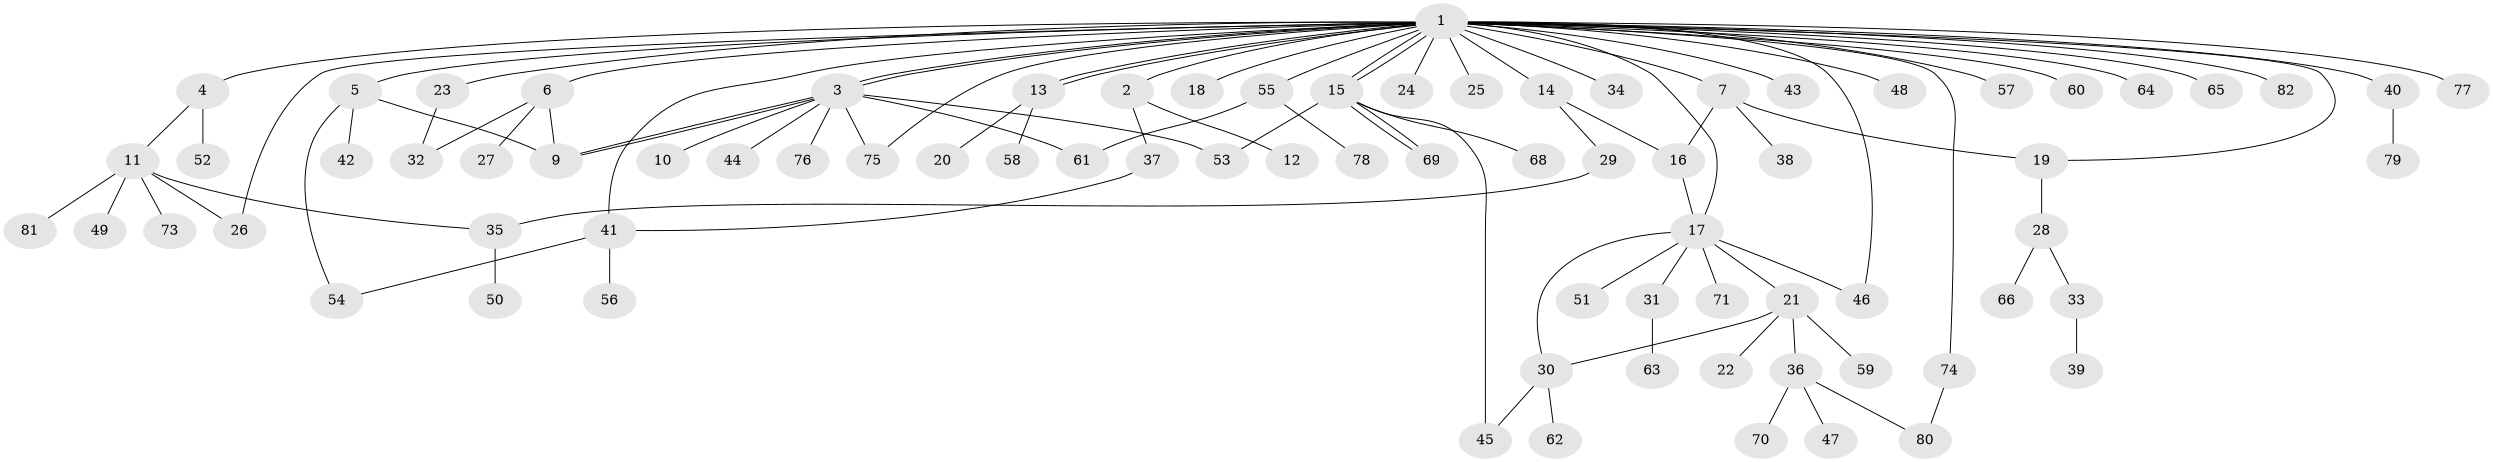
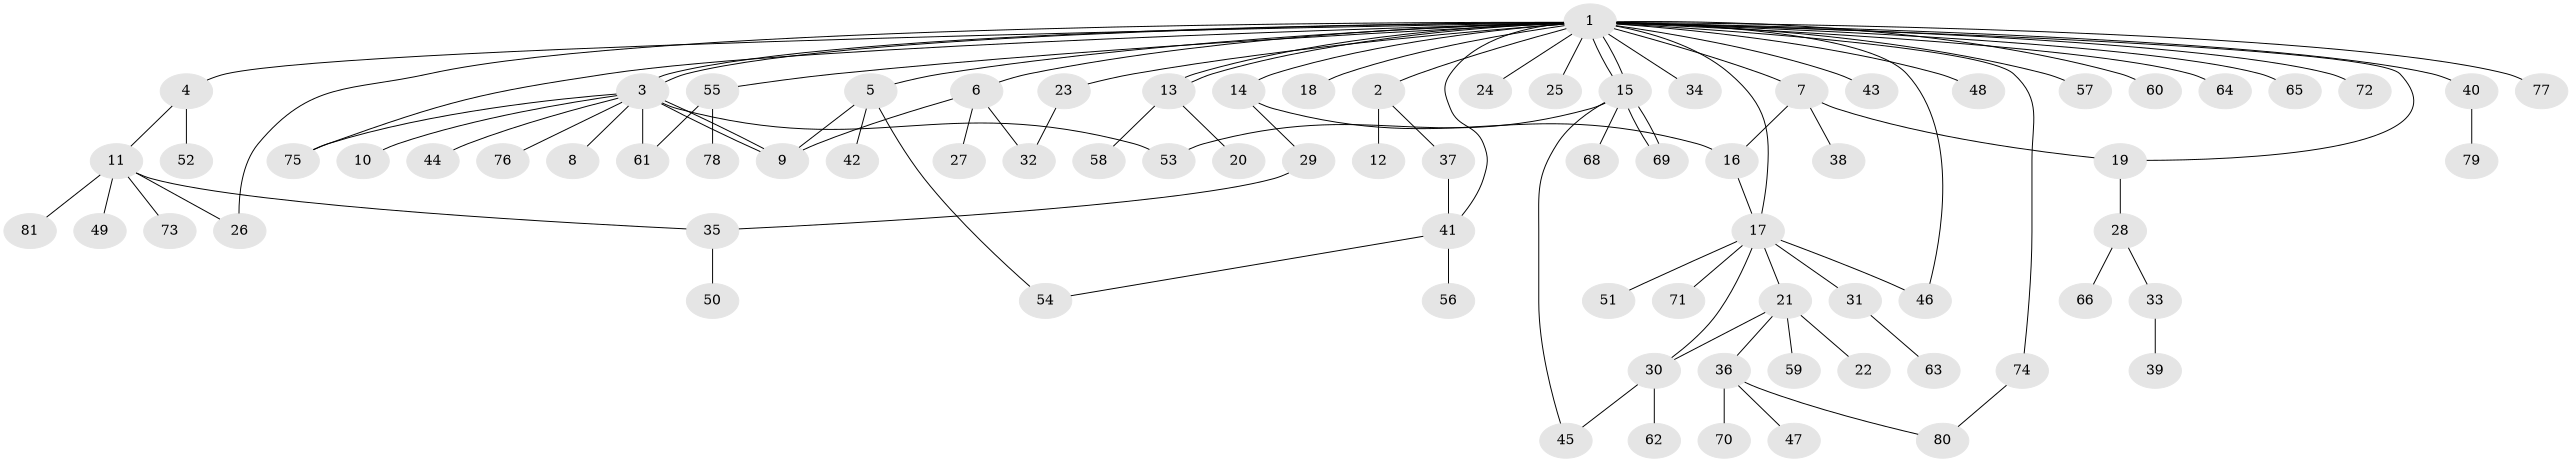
(2286, 91) -> (2365, 91)
none -> (573, 161)
